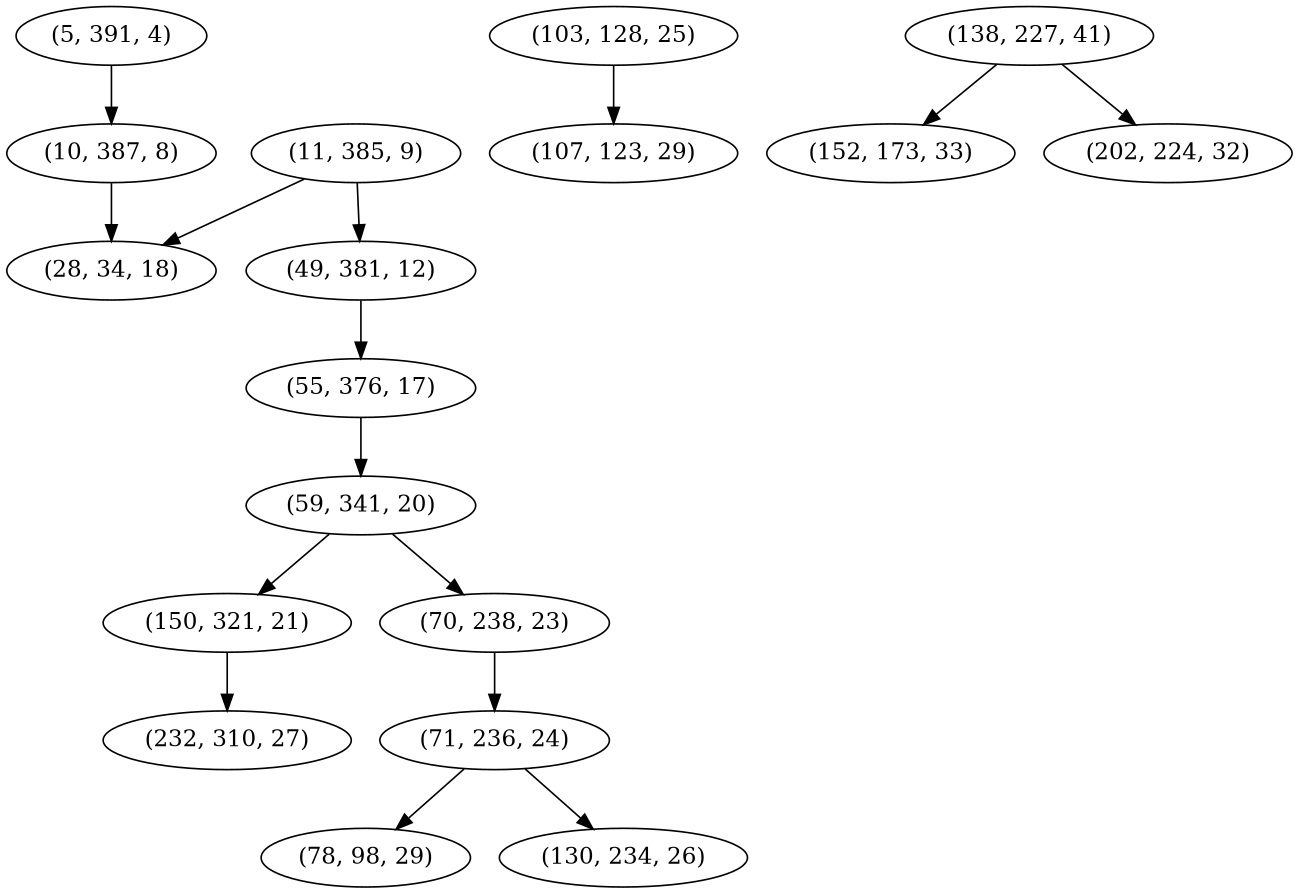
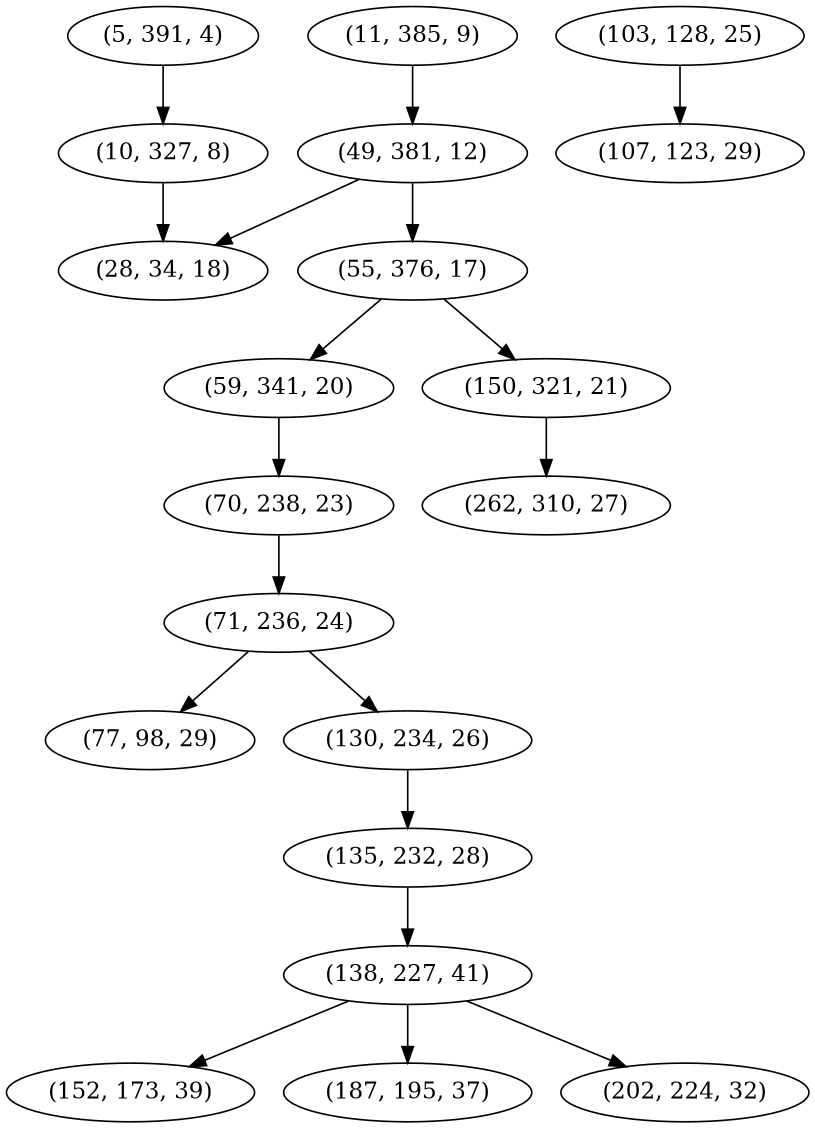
(111, 153) -> (163, 153)
(891, 153) -> (131, 1092)
(241, 209) -> (295, 209)
(300, 559) -> (473, 324)
(227, 740) -> (546, 505)
(366, 858) -> (150, 740)
none -> (408, 858)
none -> (408, 1092)
